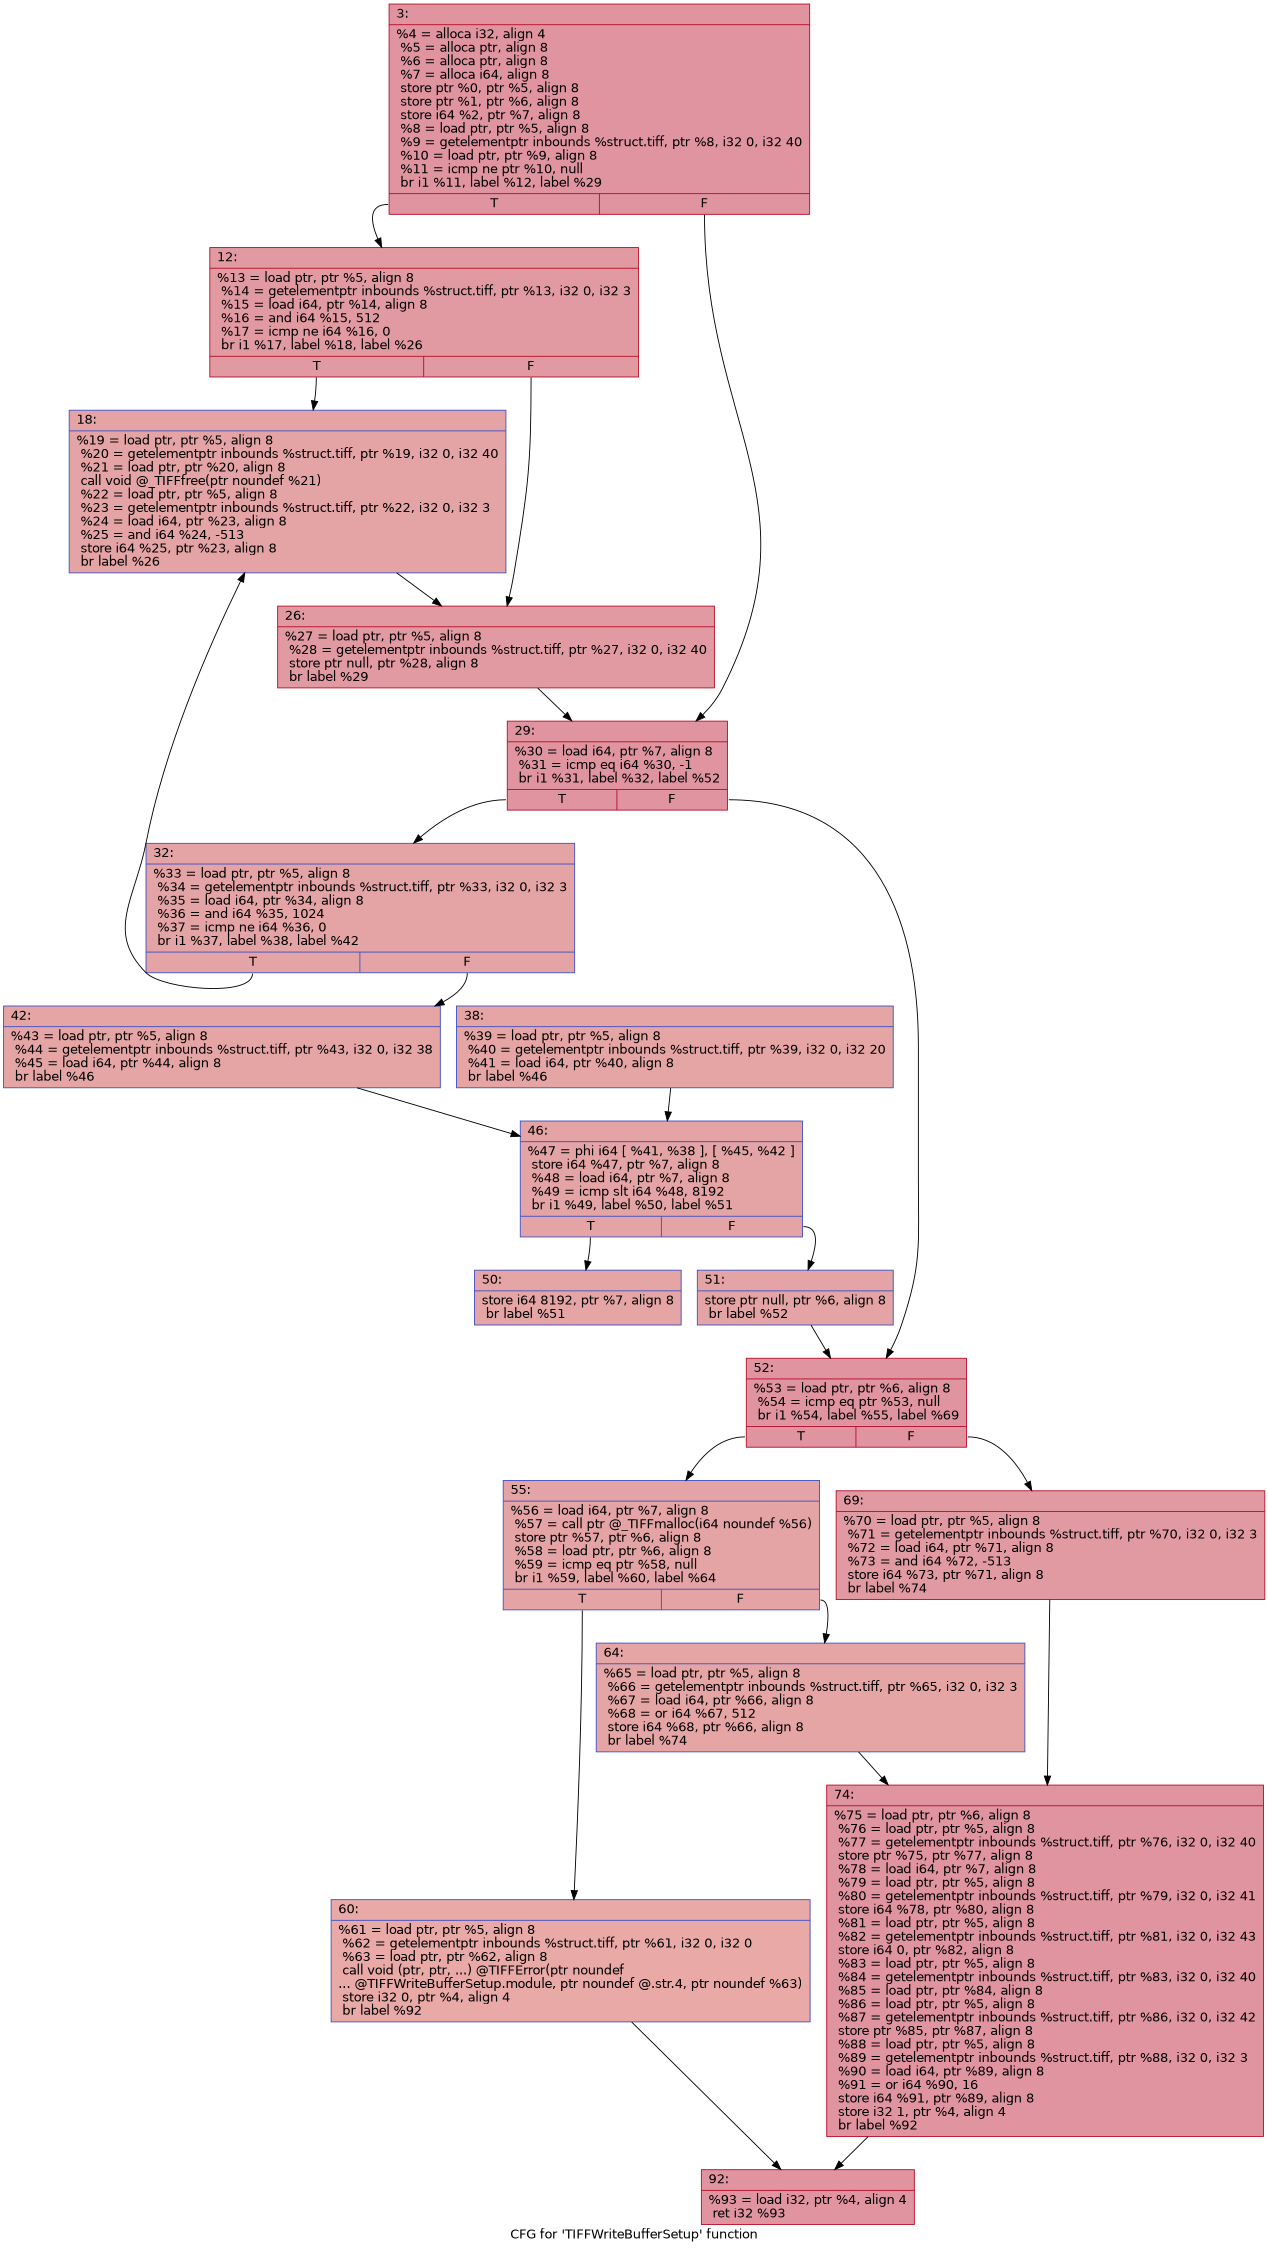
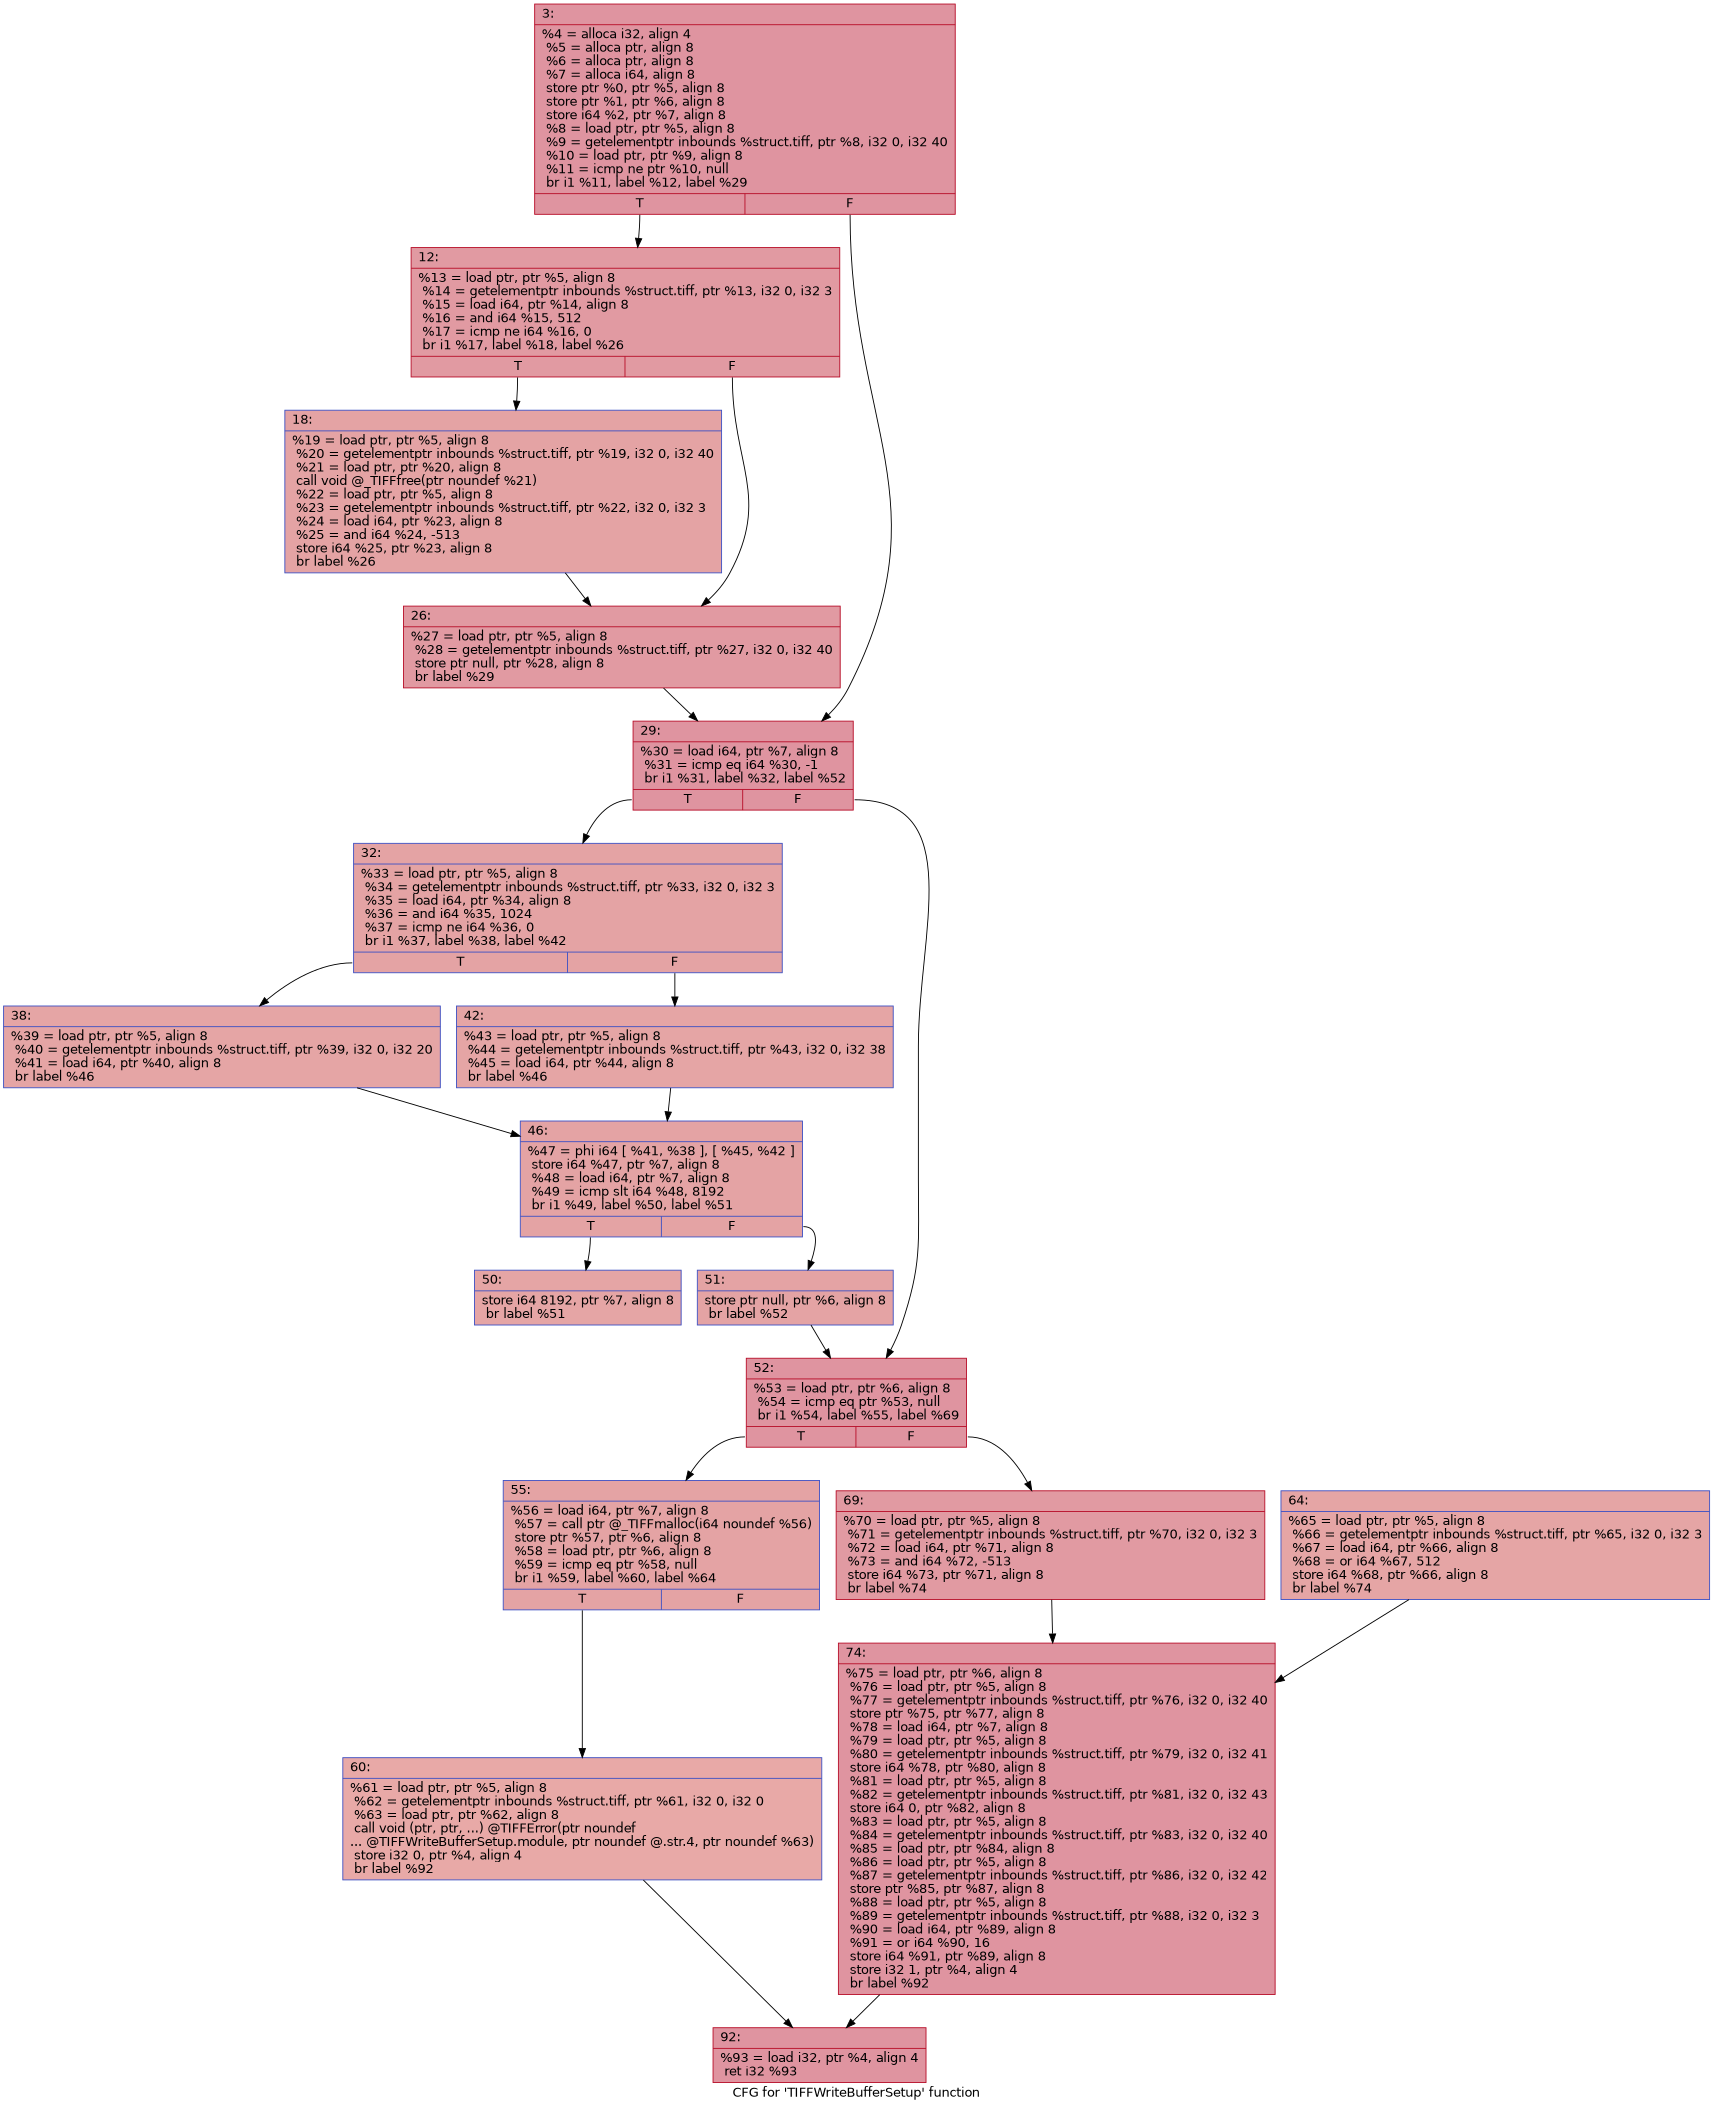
(149, 830) -> (306, 974)
(828, 1615) -> none
